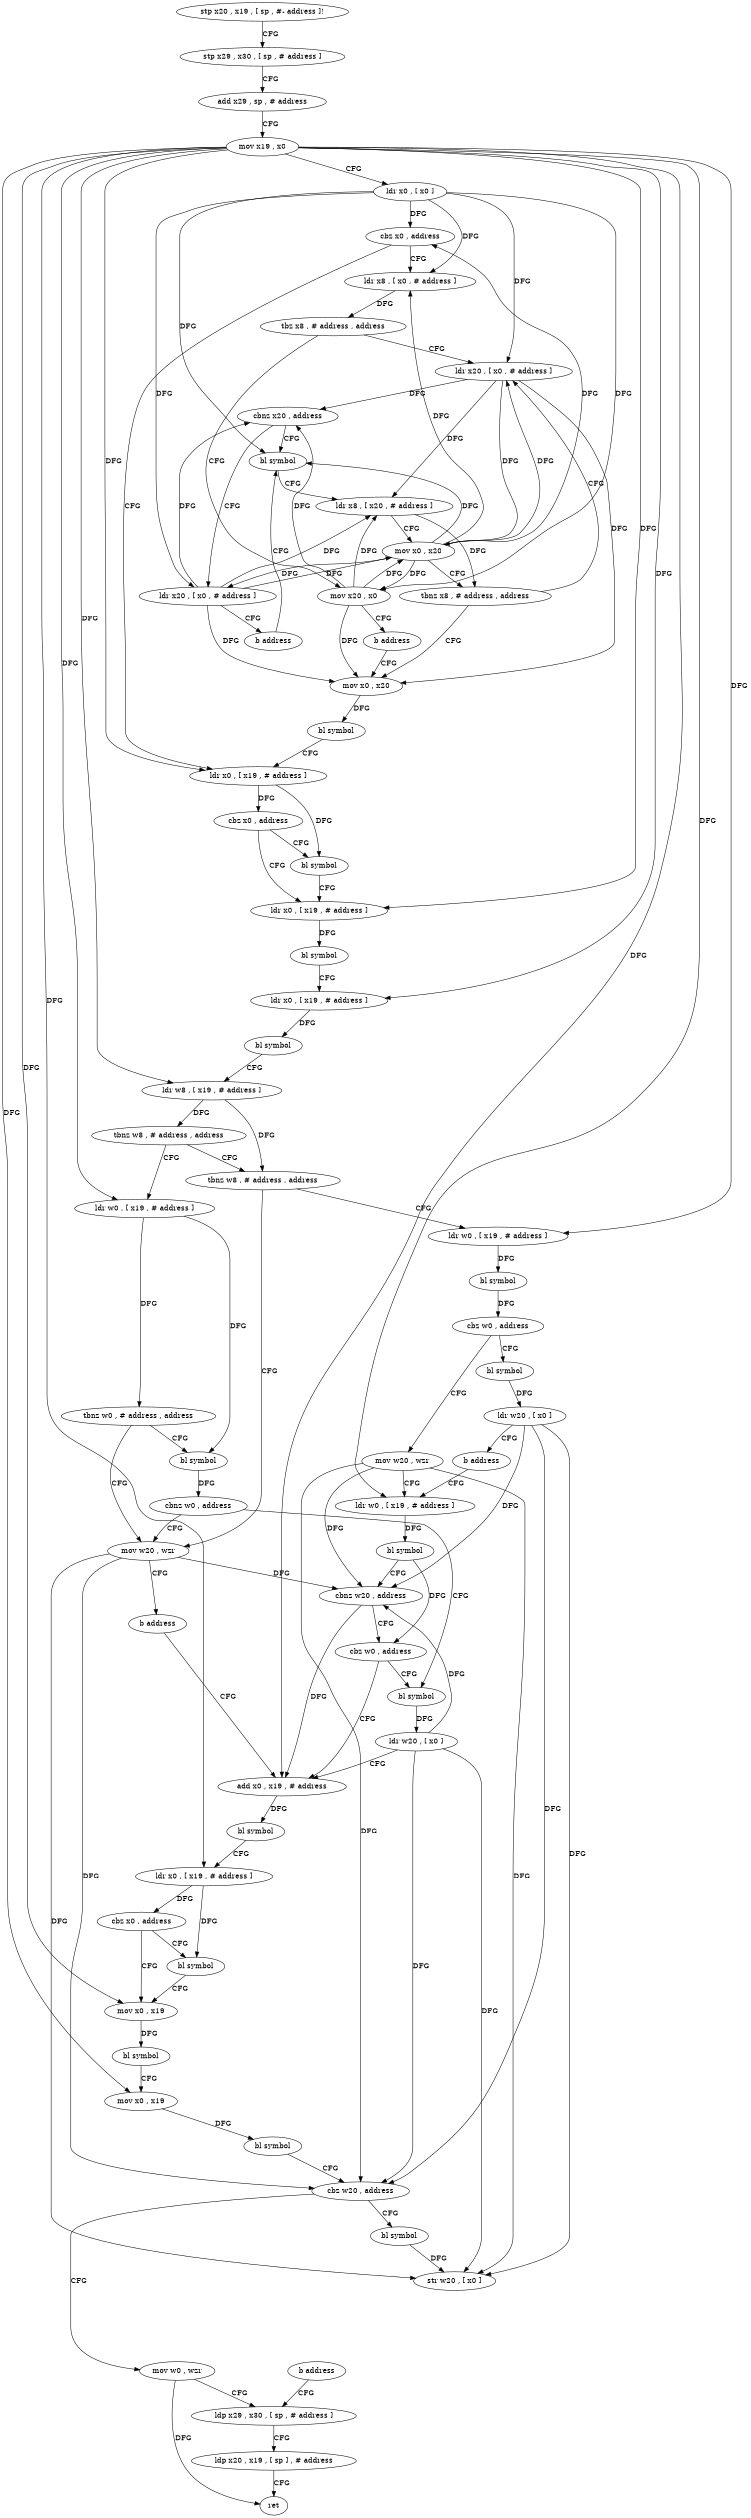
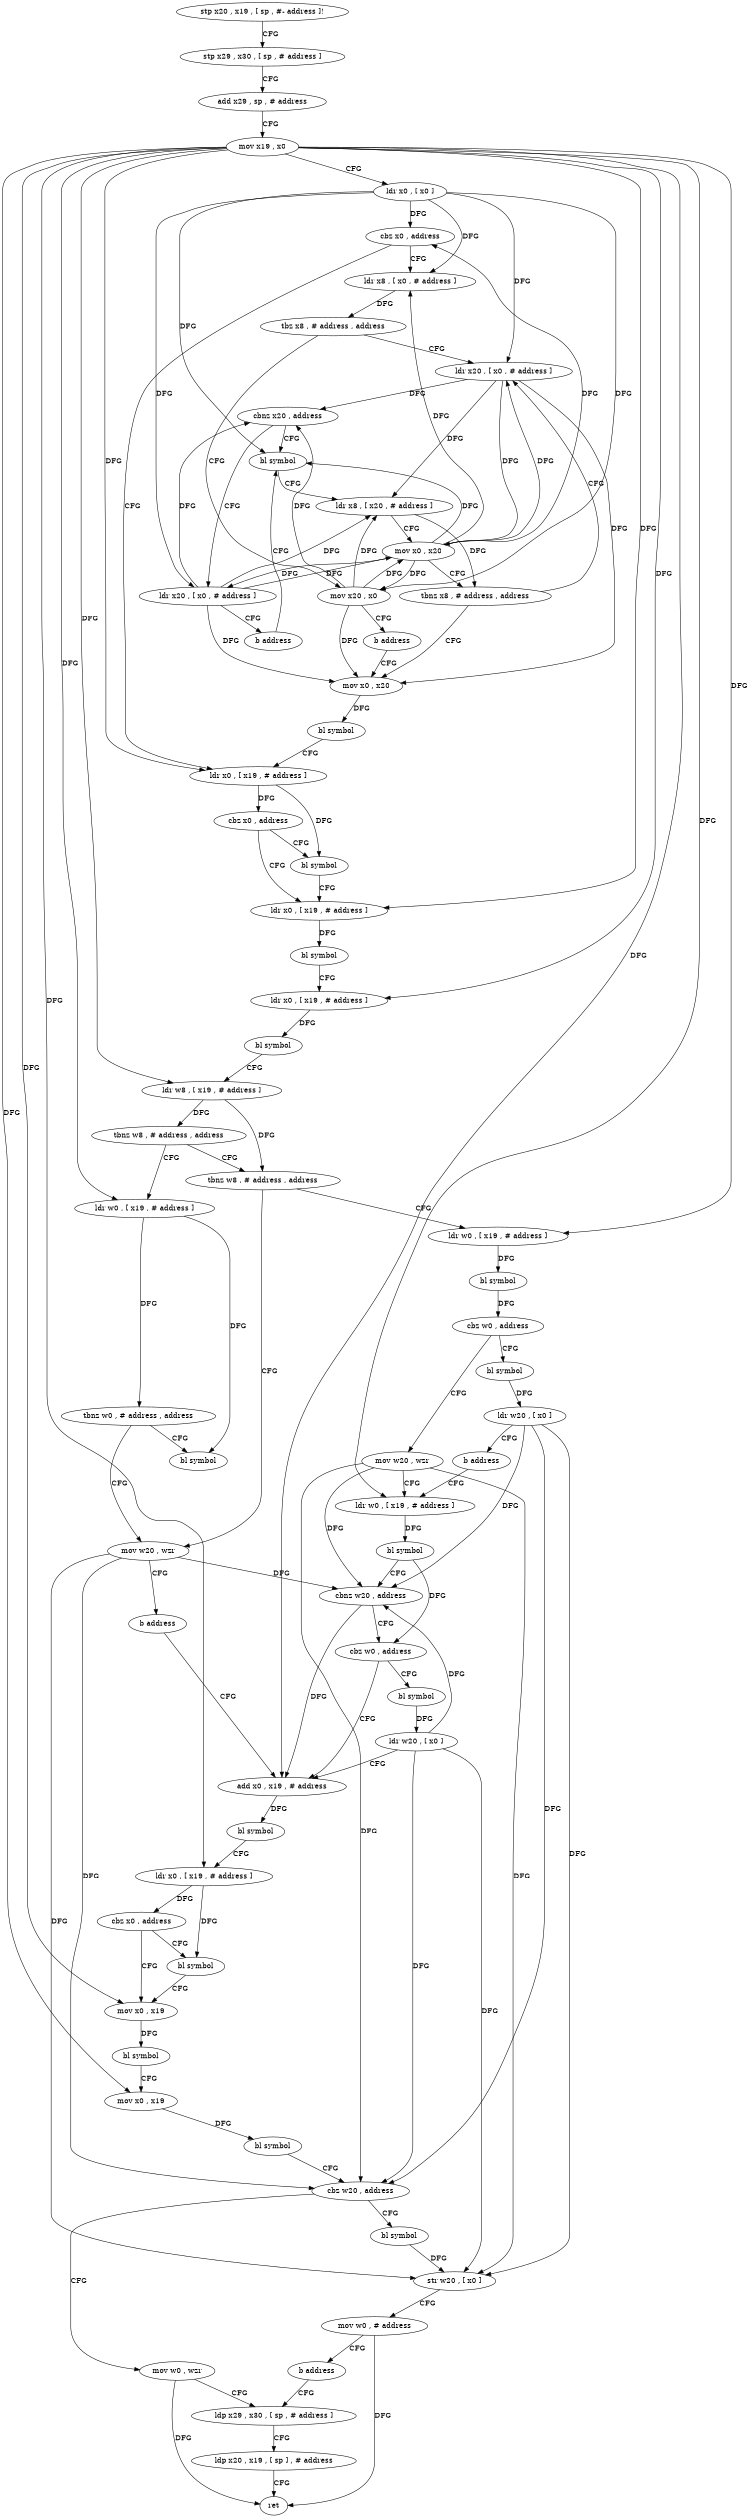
(198, 1506) -> none
none -> (375, 2326)
